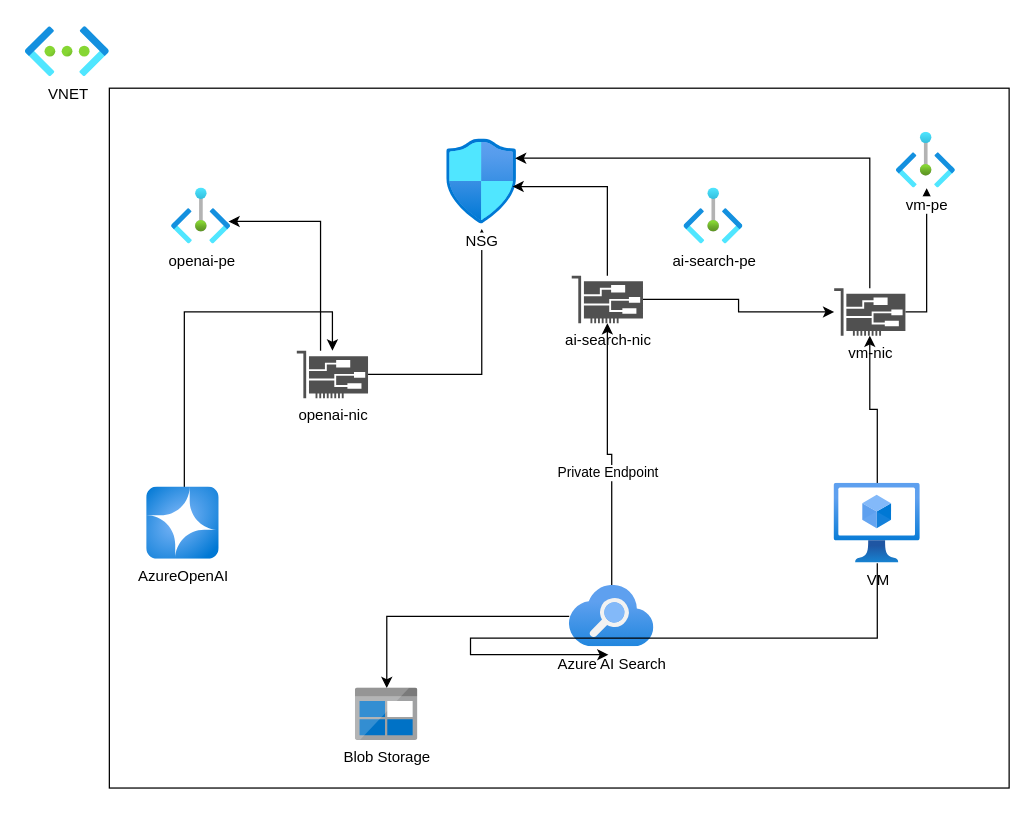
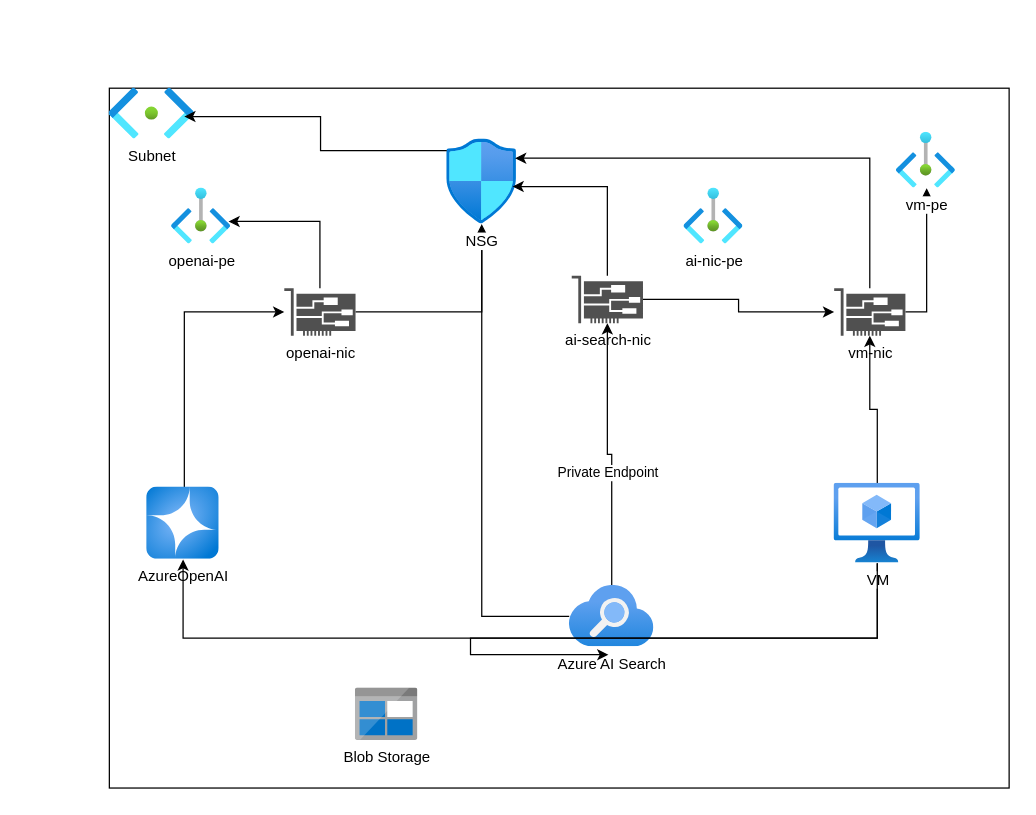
(68, 52) -> none
none -> (152, 114)
none -> (321, 133)
(715, 262) -> (715, 262)
(333, 374) -> (320, 312)
(404, 616) -> (482, 496)
none -> (291, 638)
